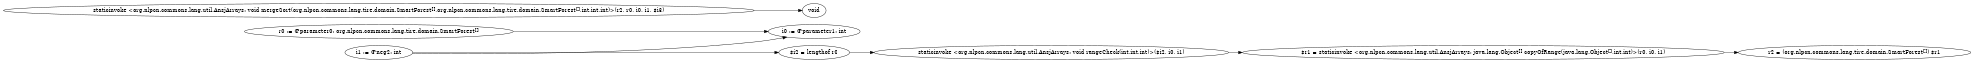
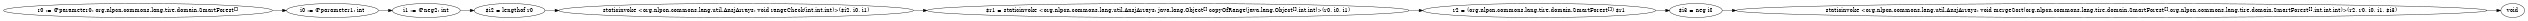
none -> (1696, 10)
(644, 50) -> (383, 10)
